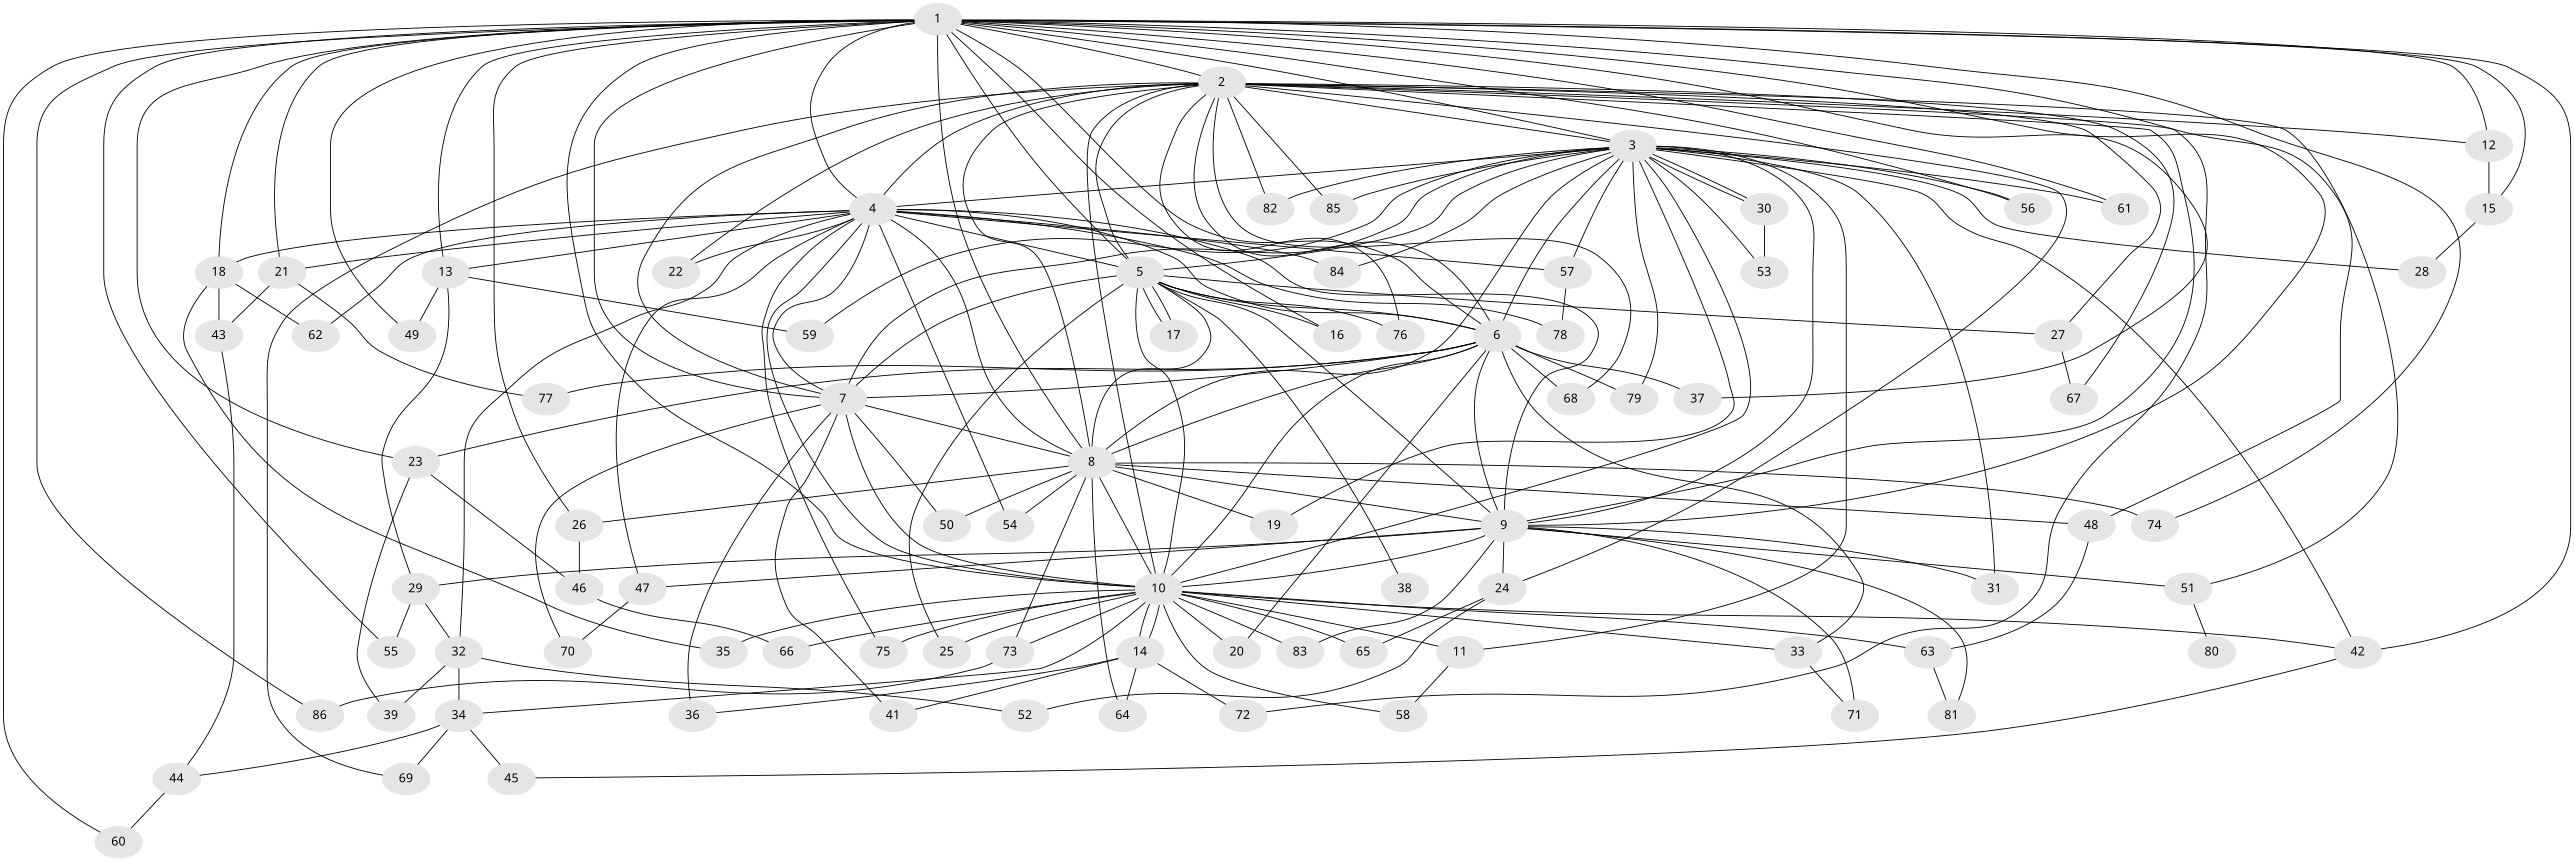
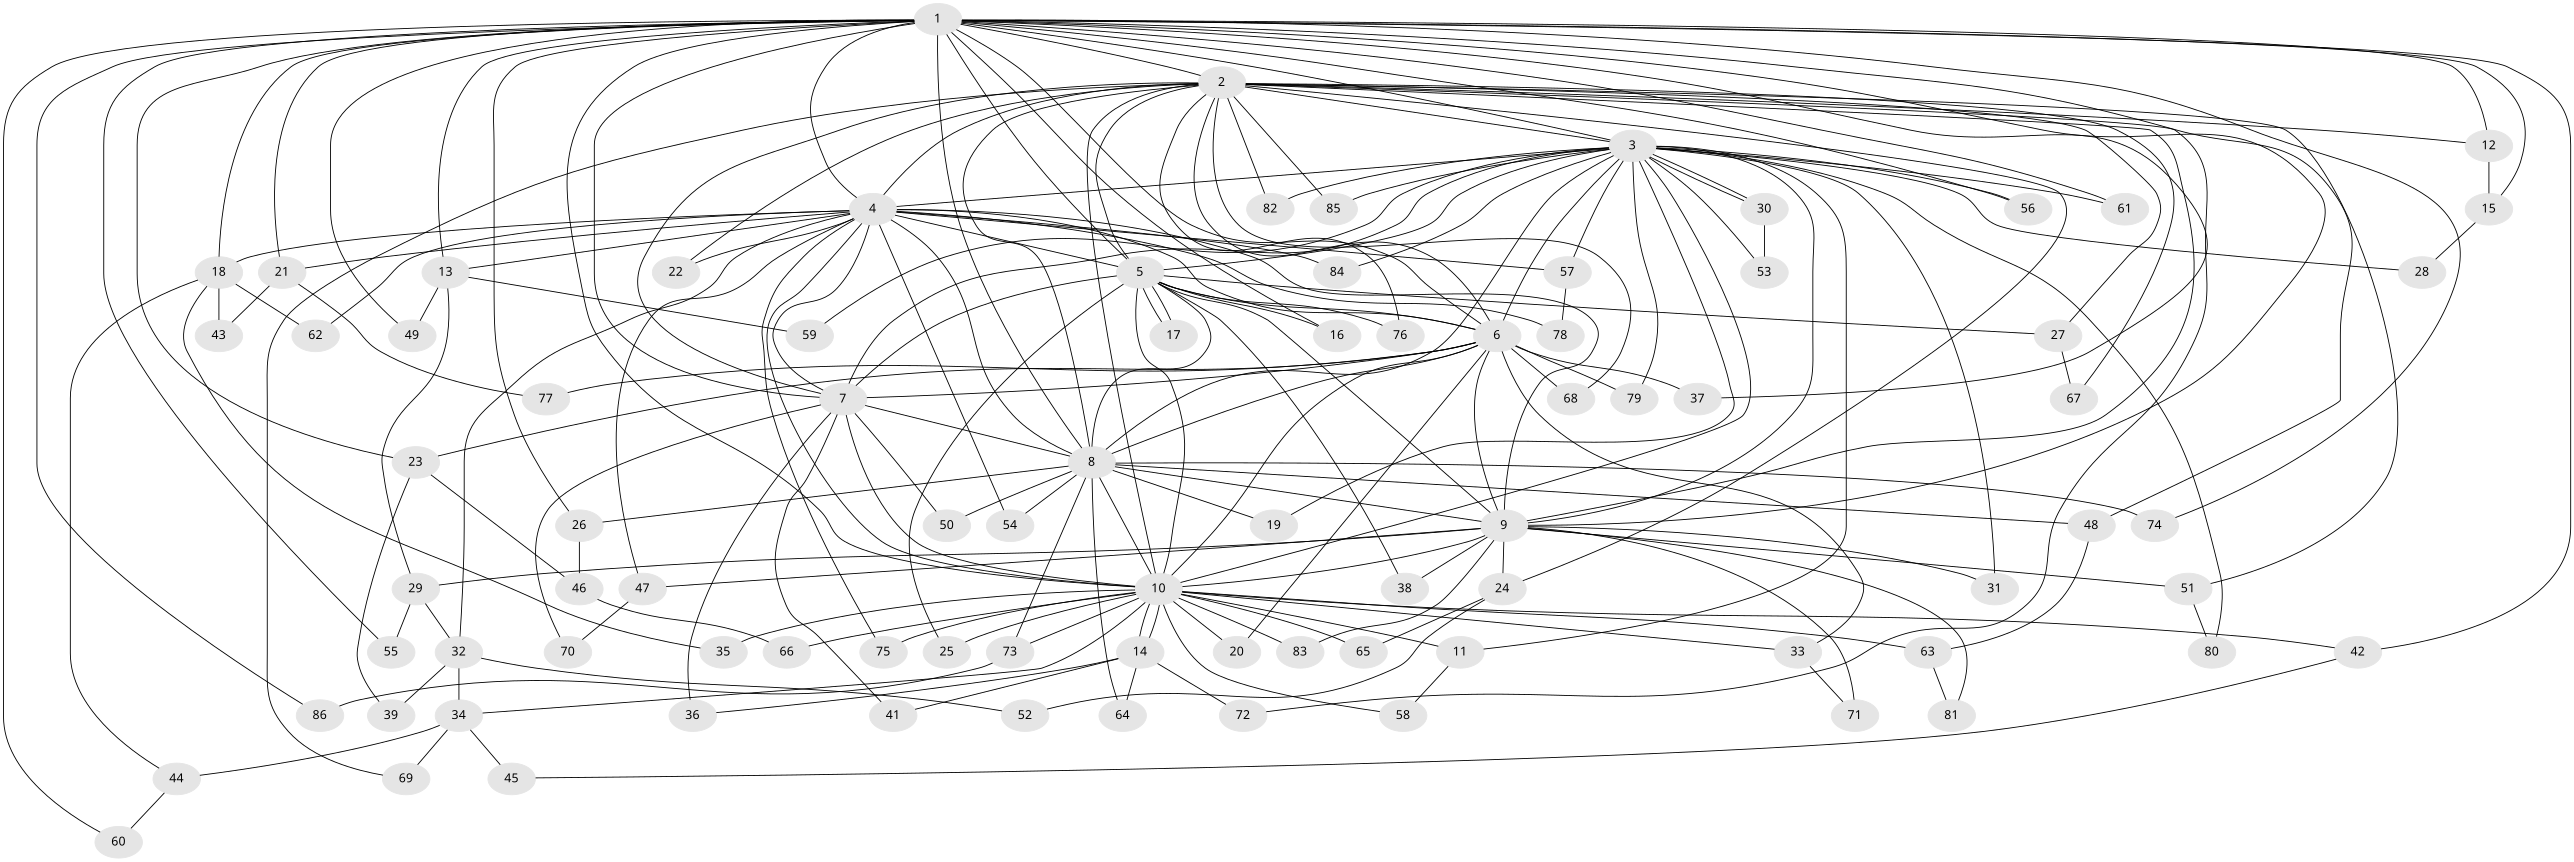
(2076, 284) -> (2043, 281)
none -> (1455, 557)
(234, 563) -> (70, 509)
